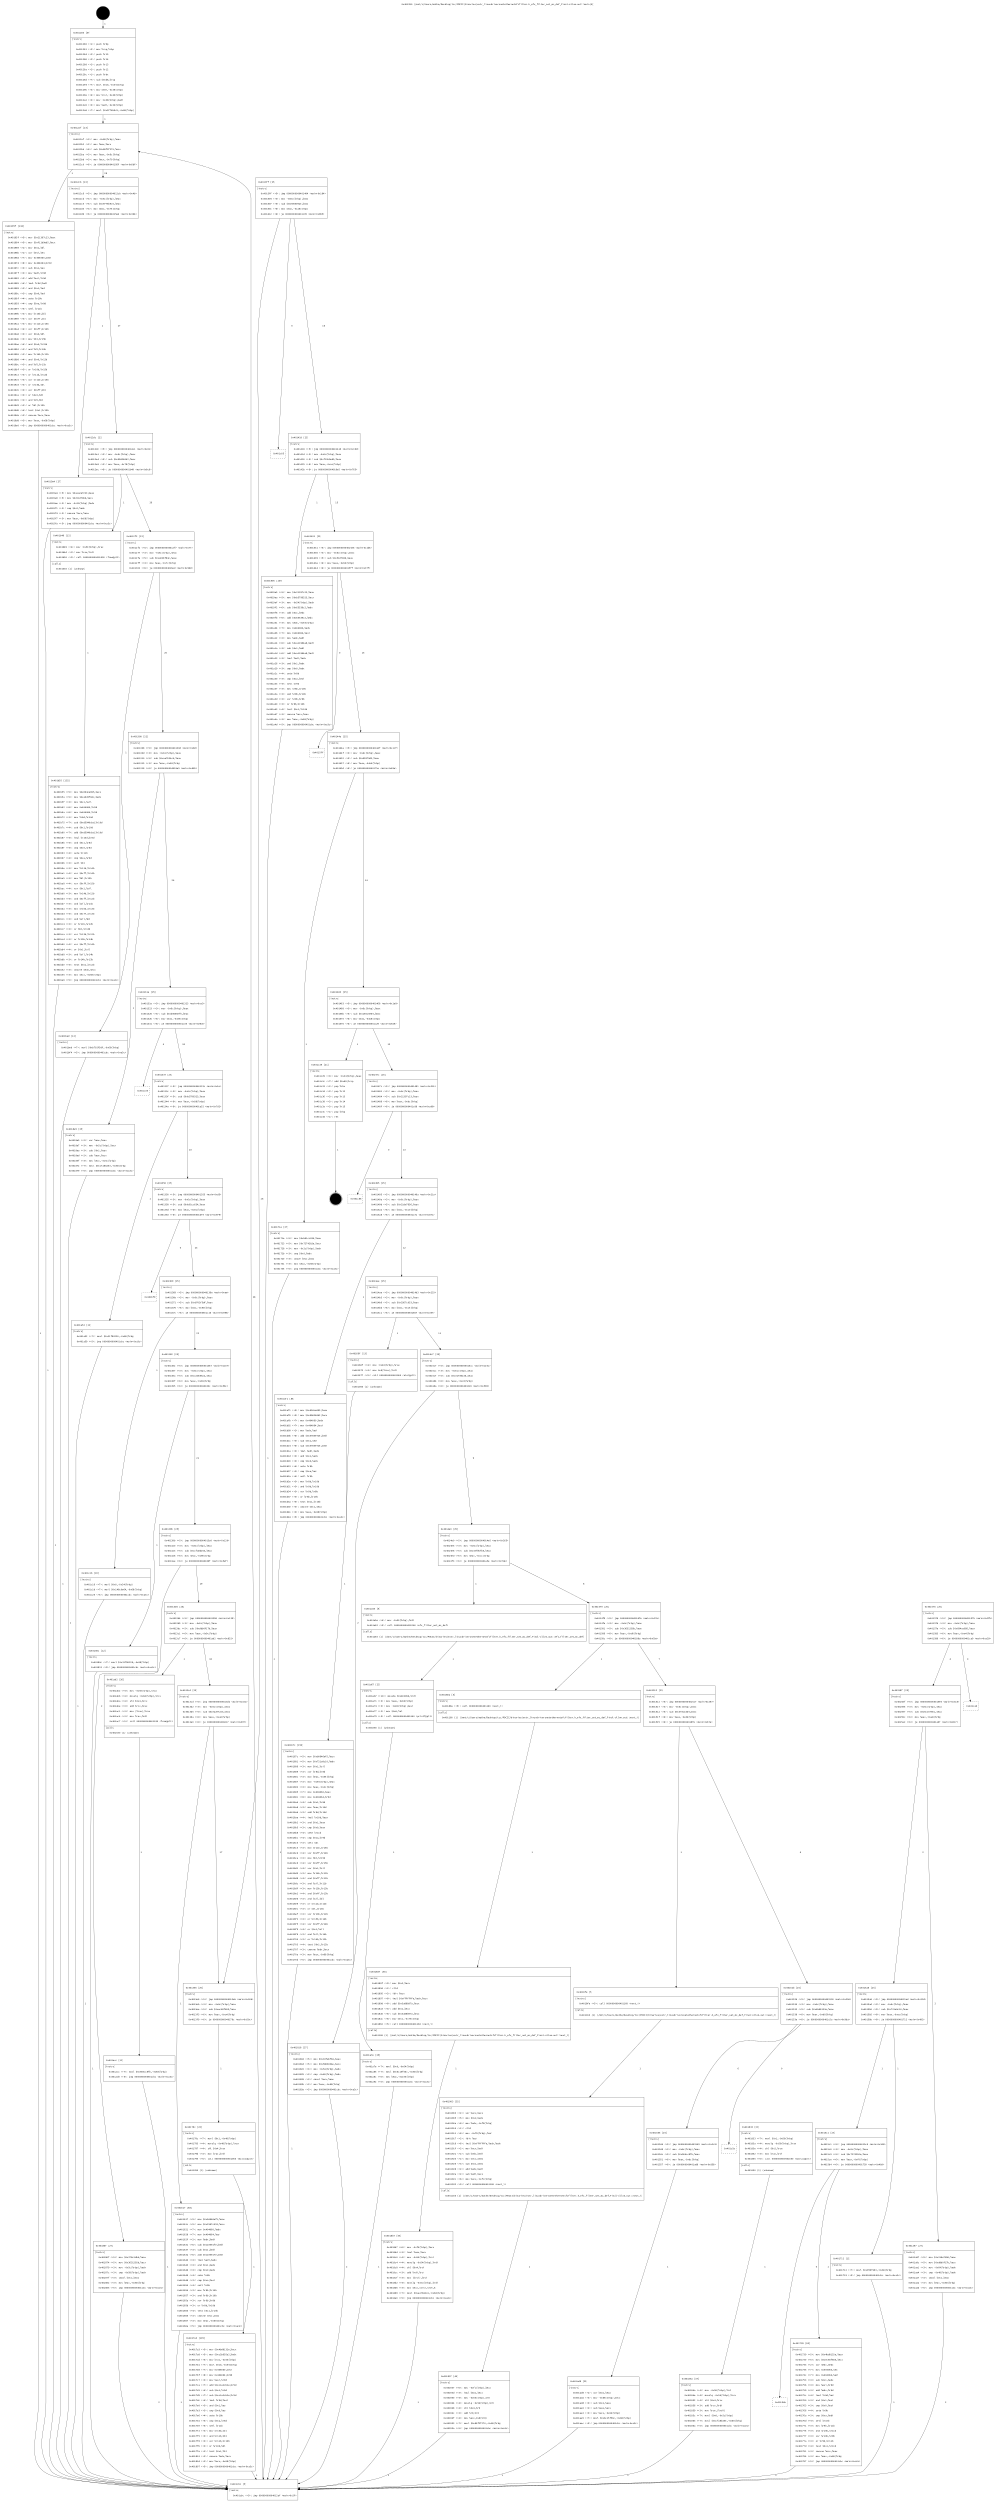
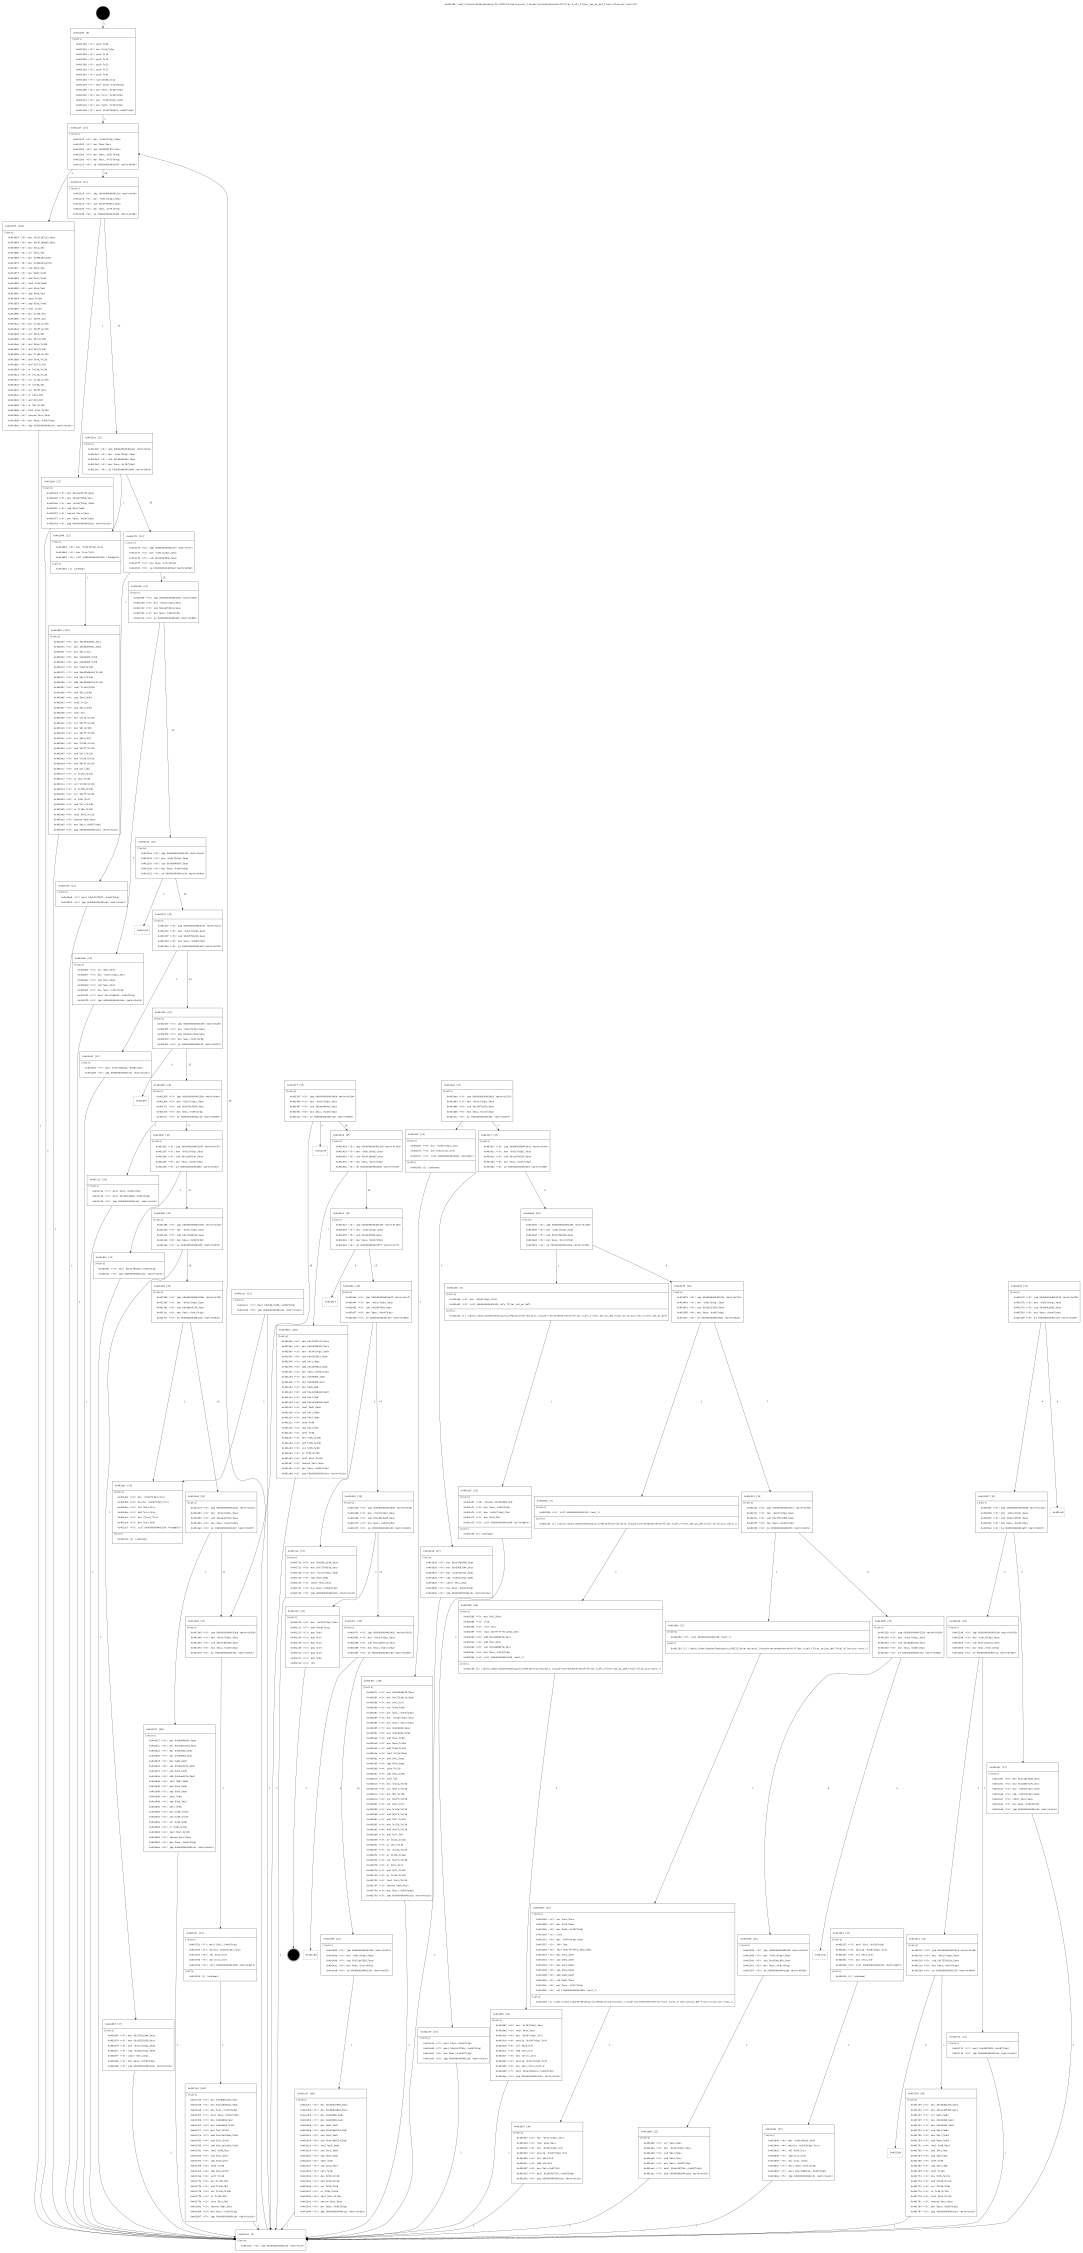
(402, 1247) -> none
(139, 1896) -> (240, 1415)
